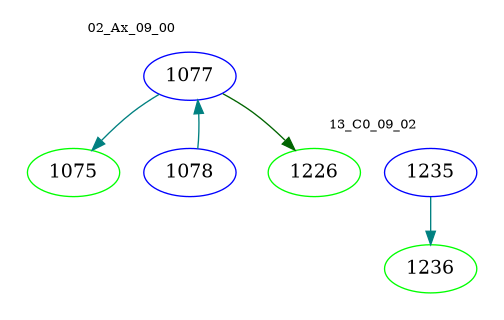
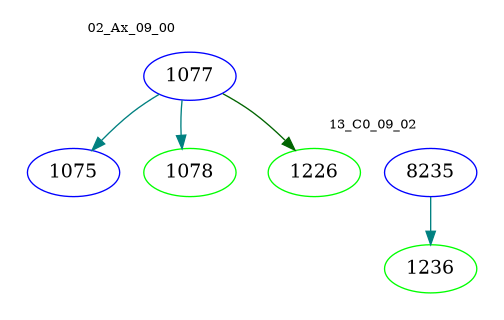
(199, 131) -> (181, 118)
(74, 173) -> (74, 173)
(190, 173) -> (190, 173)
(431, 173) -> (431, 173)
